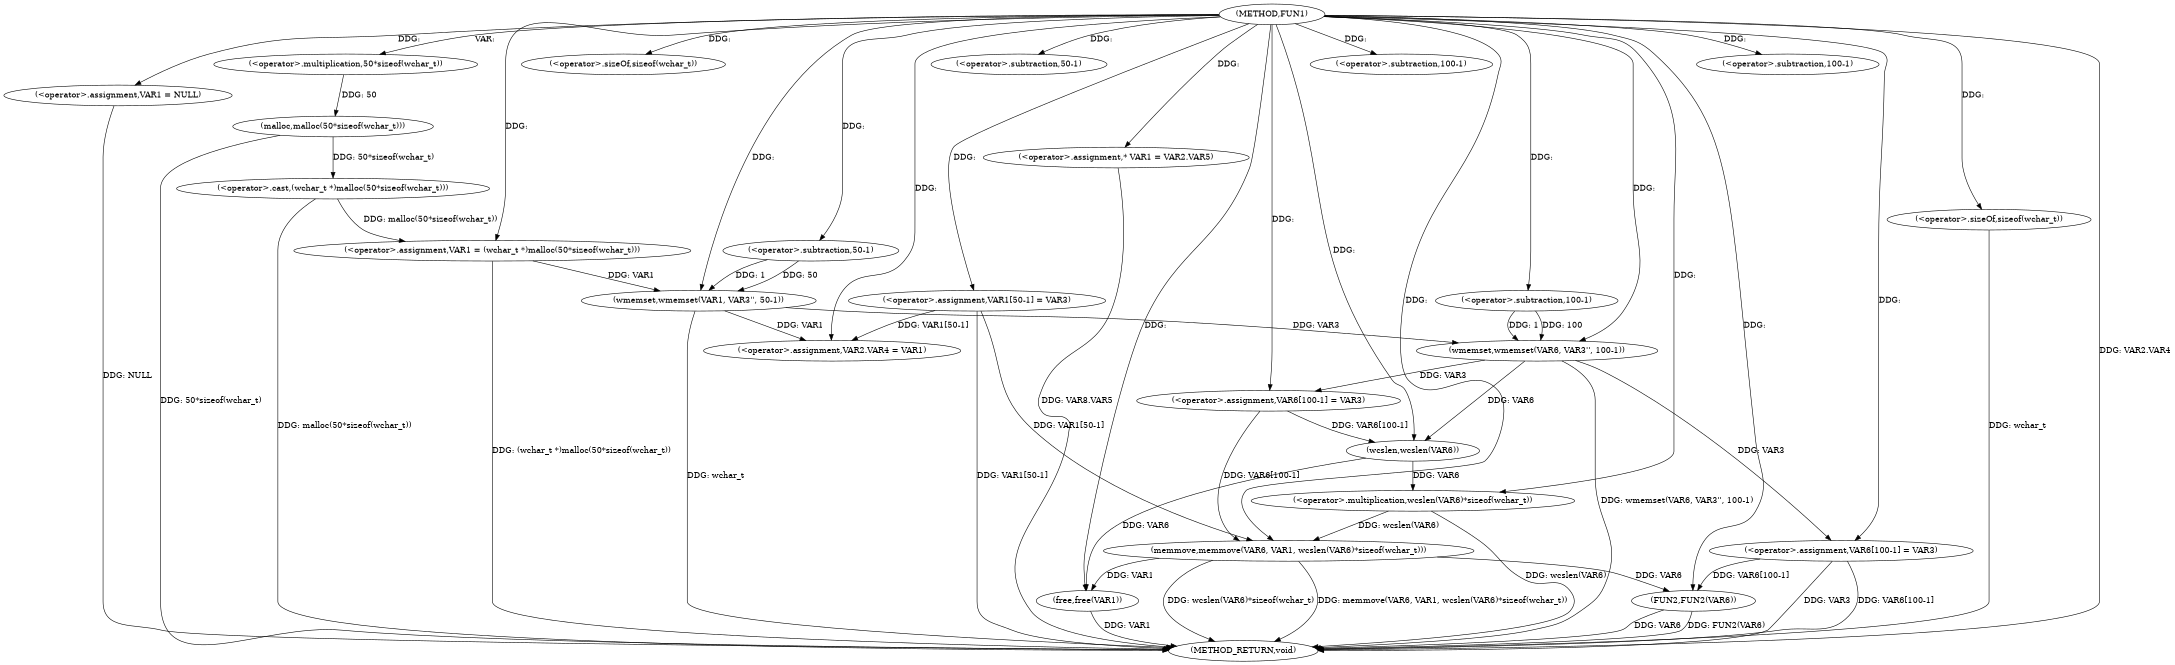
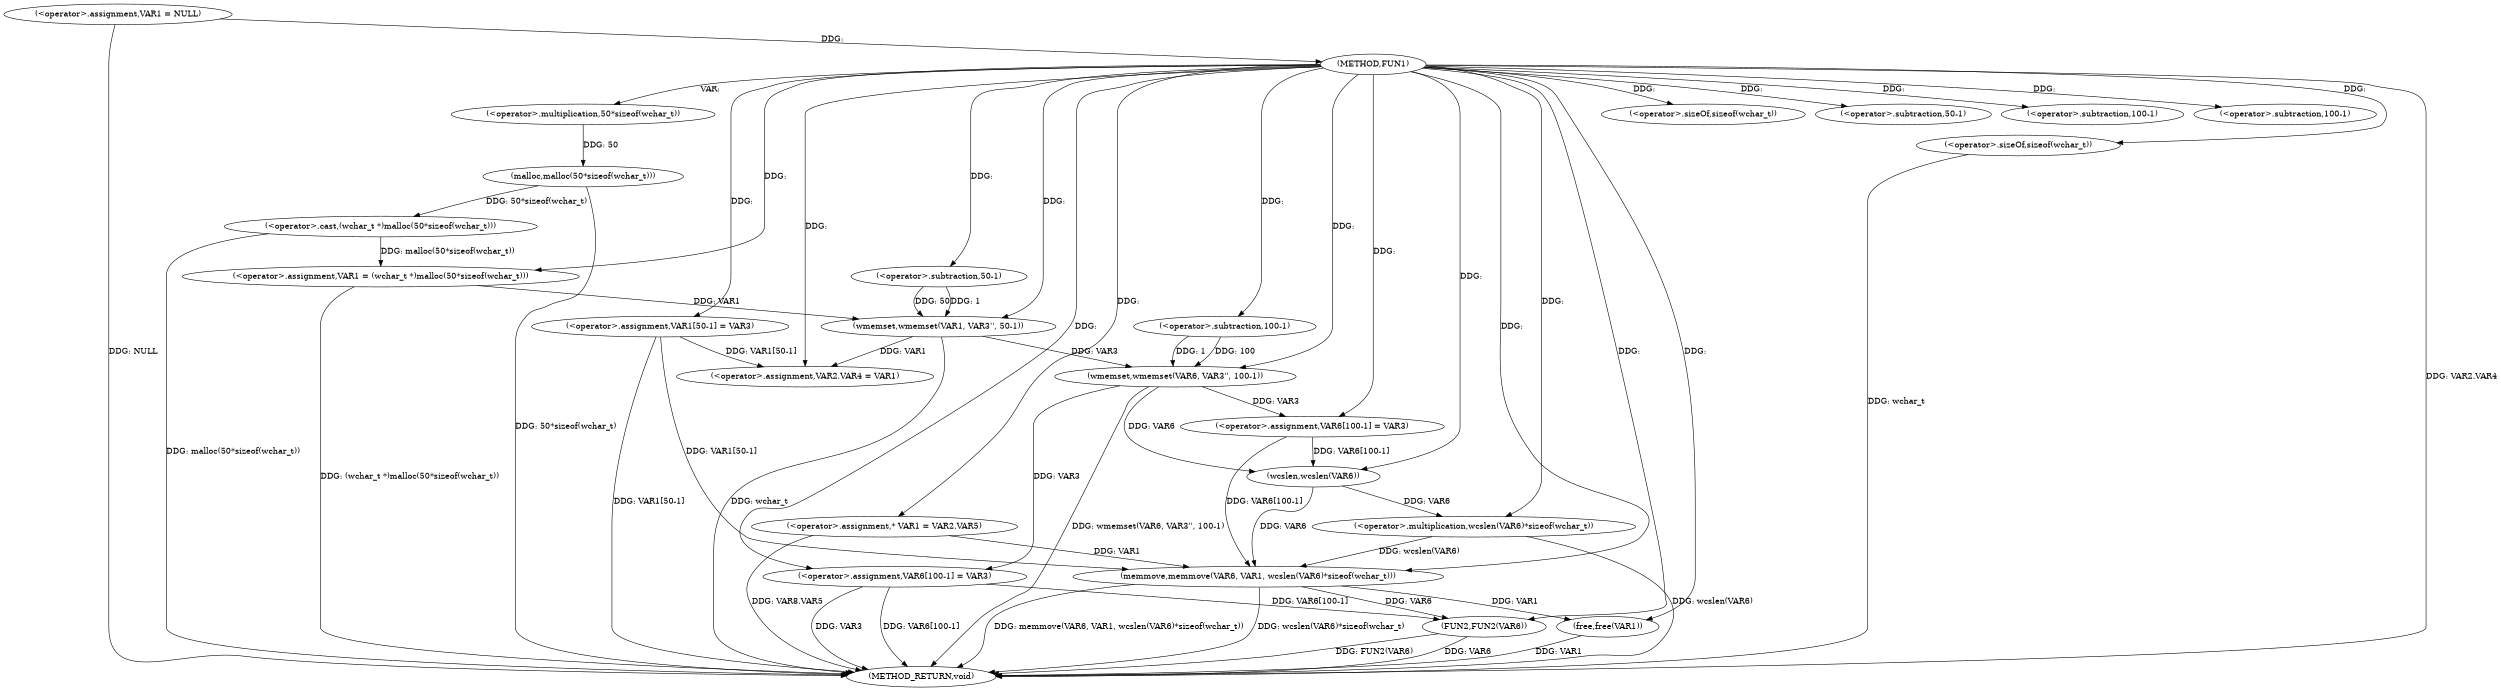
(486, 30) -> (768, 40)
(1205, 492) -> (1270, 510)
none -> (1066, 551)
